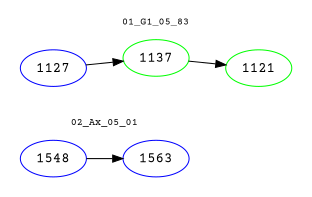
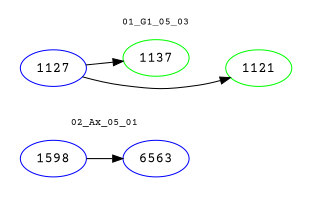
(156, 22) -> (156, 22)
(202, 62) -> (151, 88)
(53, 159) -> (53, 159)
(156, 159) -> (156, 159)
